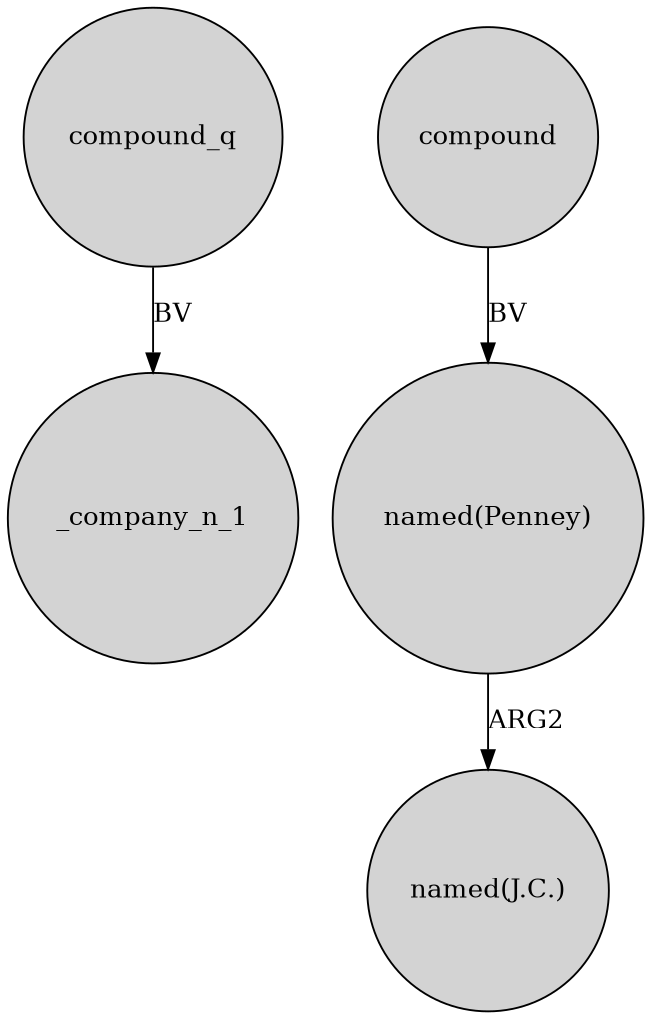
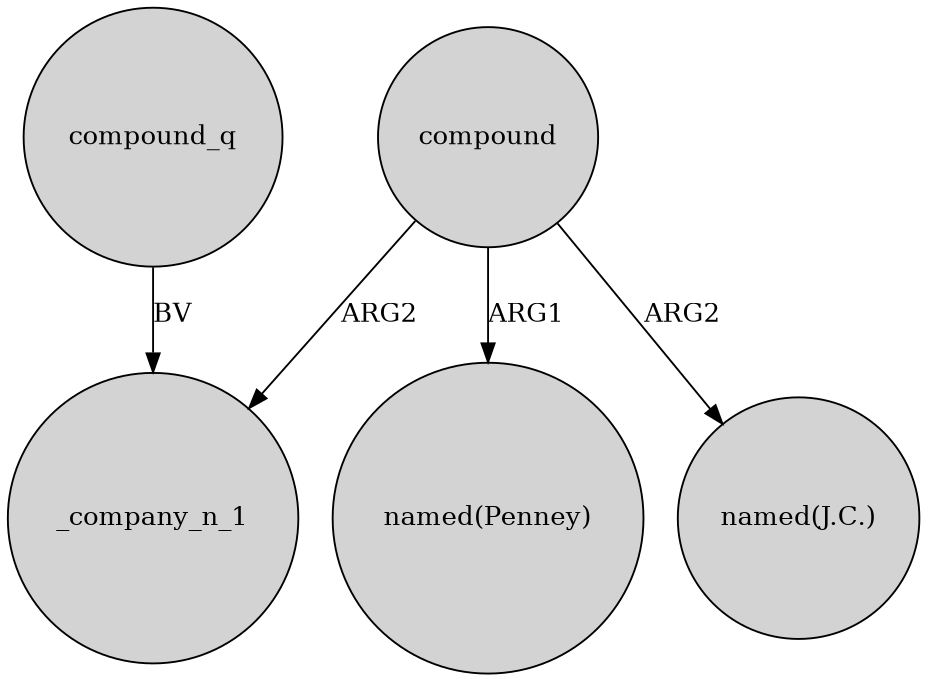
none -> (339, 307)
(508, 315) -> (527, 315)
(488, 712) -> (634, 316)
